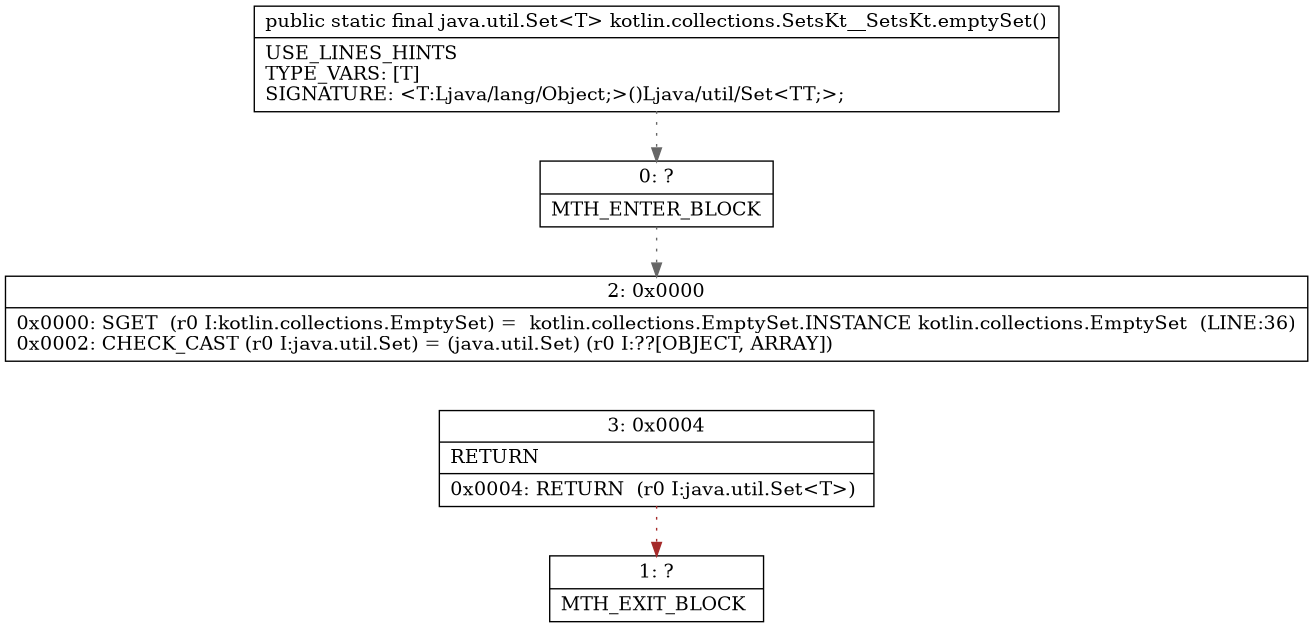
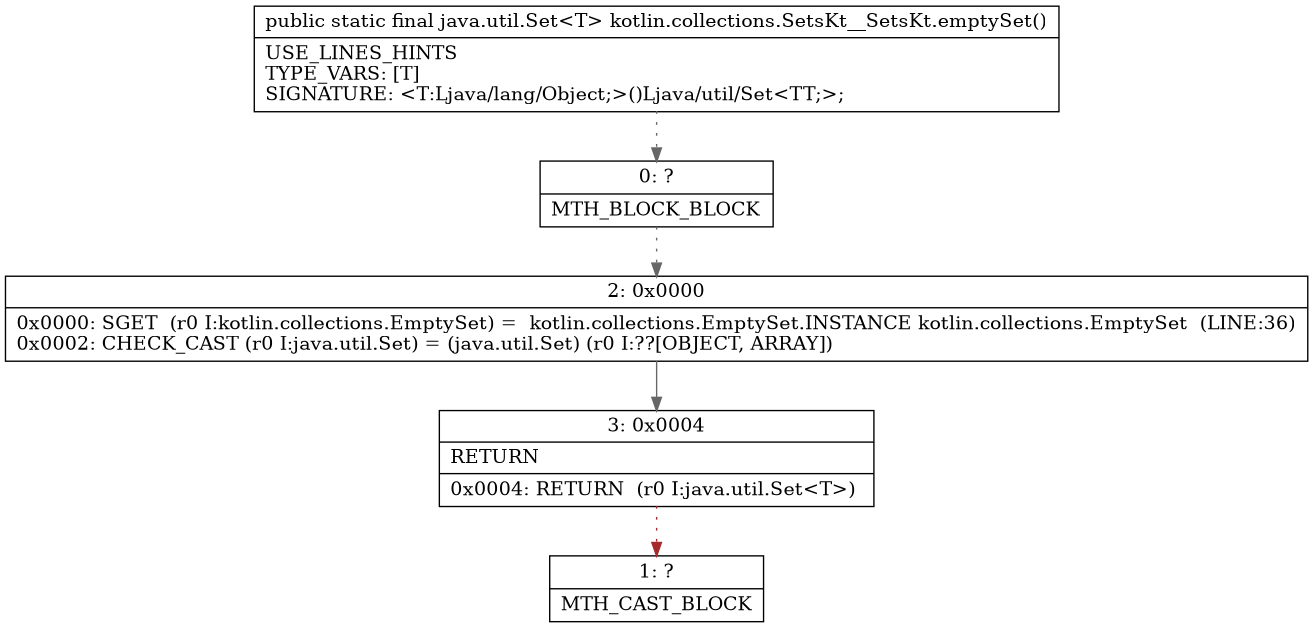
(657, 210) -> (656, 210)
none -> (657, 379)
(654, 605) -> (657, 605)
